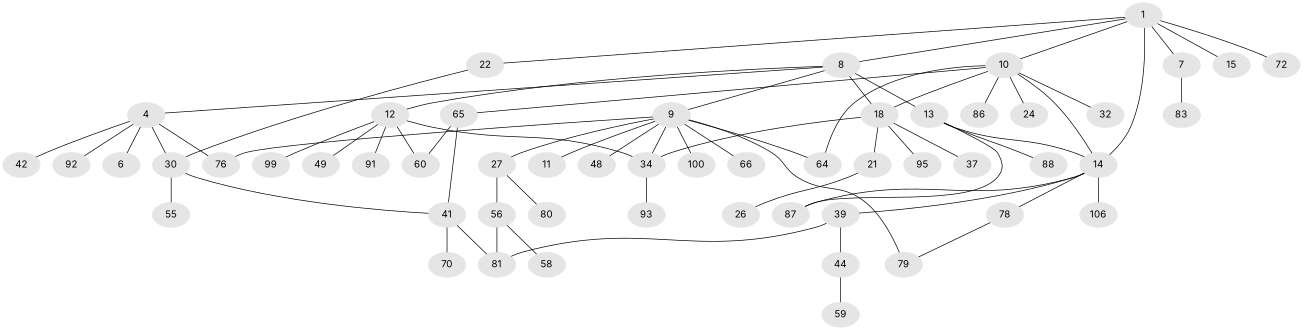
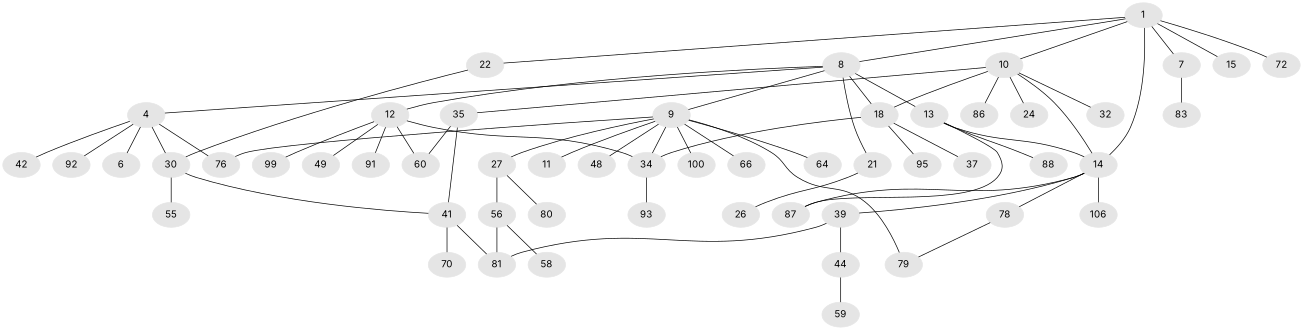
(889, 83) -> none
(459, 115) -> (459, 115)
(876, 140) -> (850, 113)
